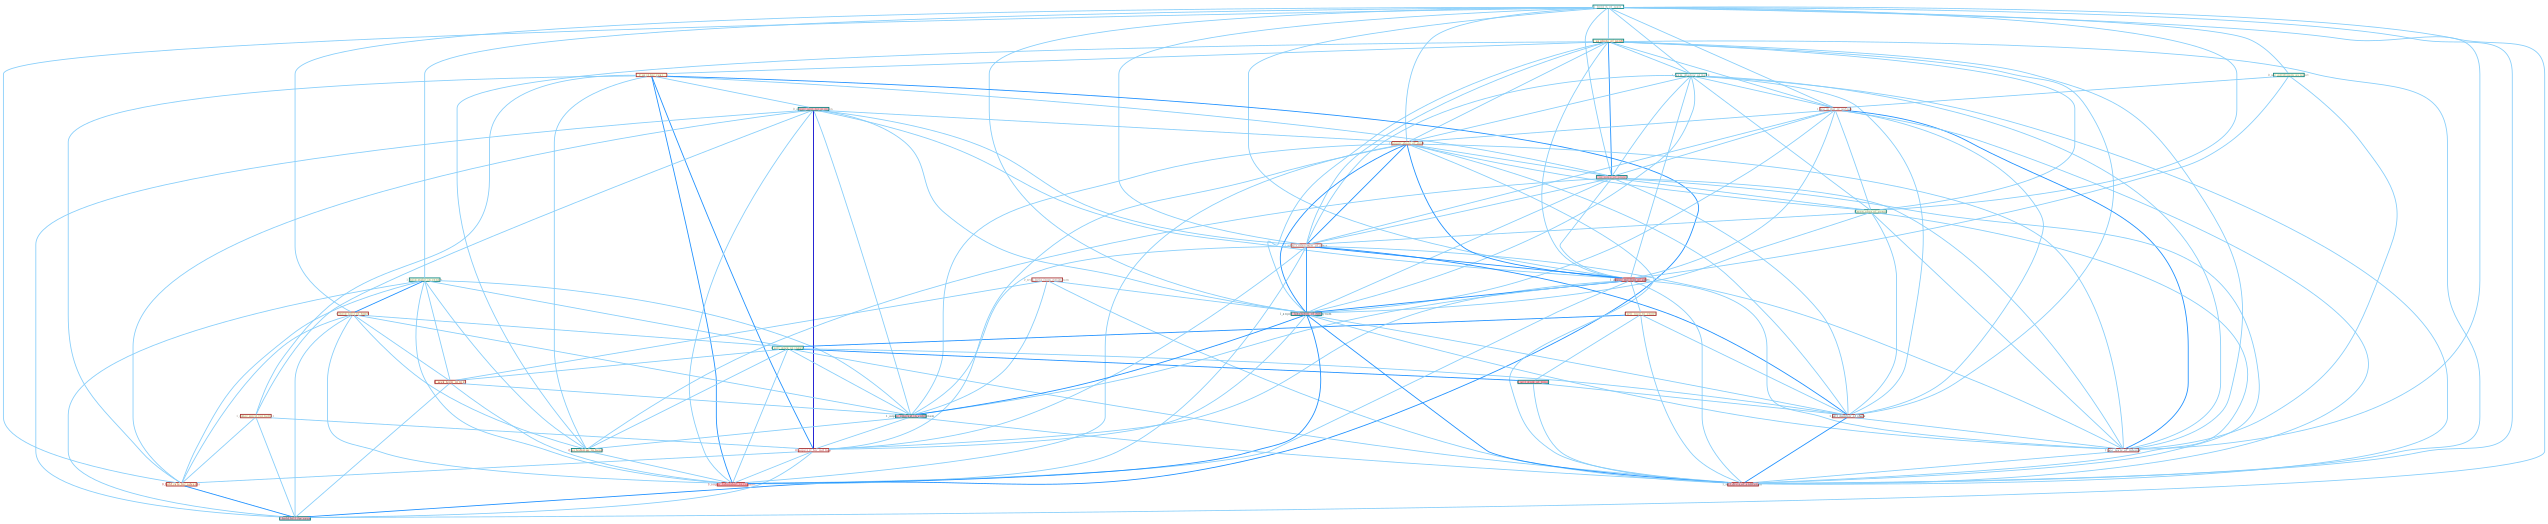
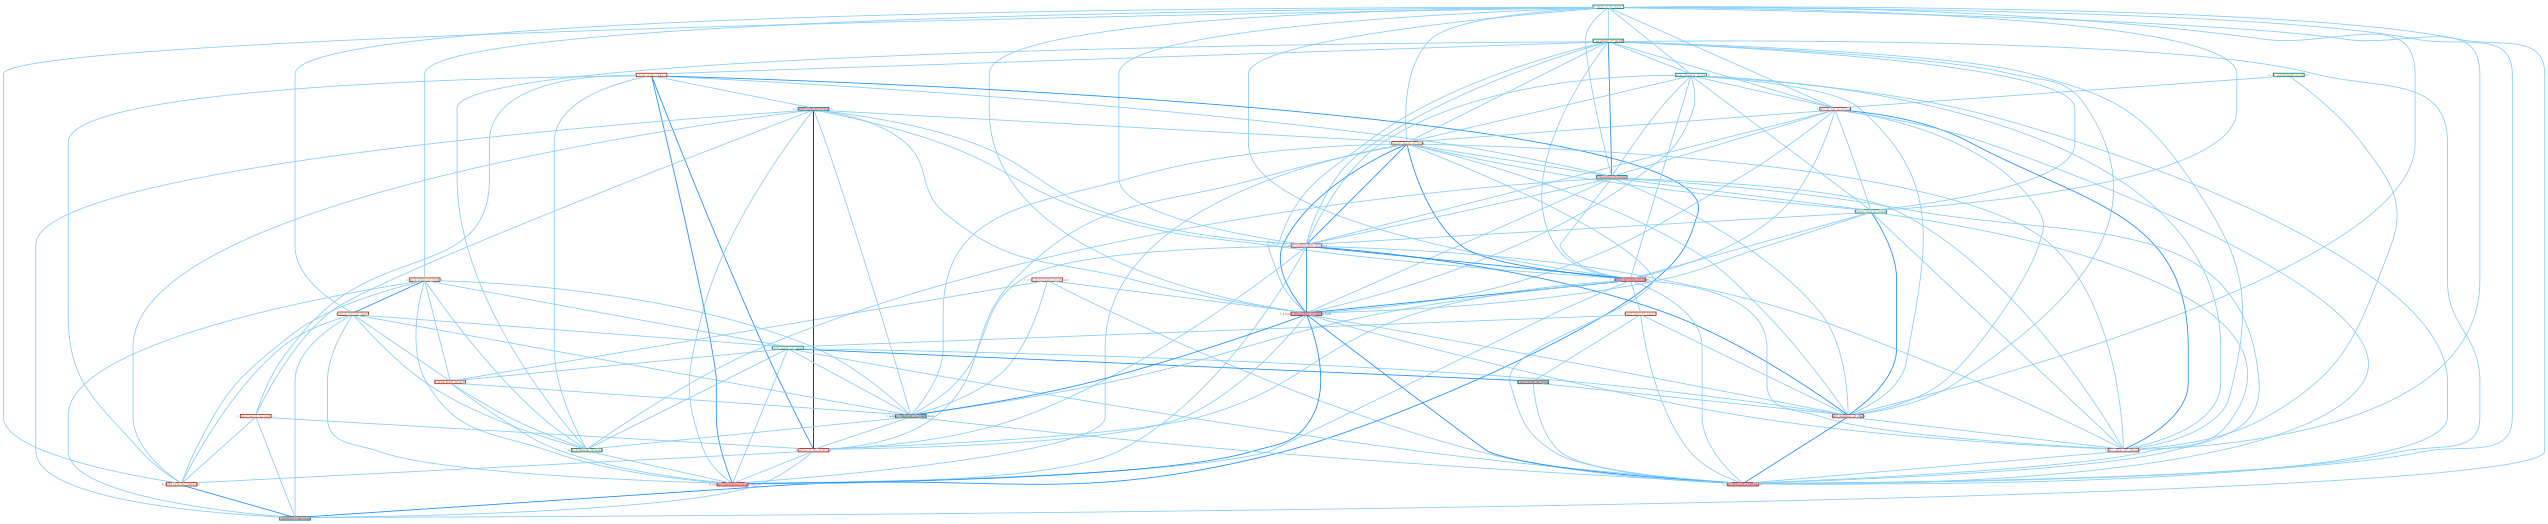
(1963, 15) -> (2413, 61)
(2015, 210) -> (1733, 250)
(425, 280) -> (425, 280)
(1306, 314) -> (1306, 314)
(1897, 320) -> (1897, 320)
(1214, 331) -> (1214, 331)
(380, 443) -> (516, 421)
(814, 450) -> (814, 450)
(733, 484) -> (733, 484)
